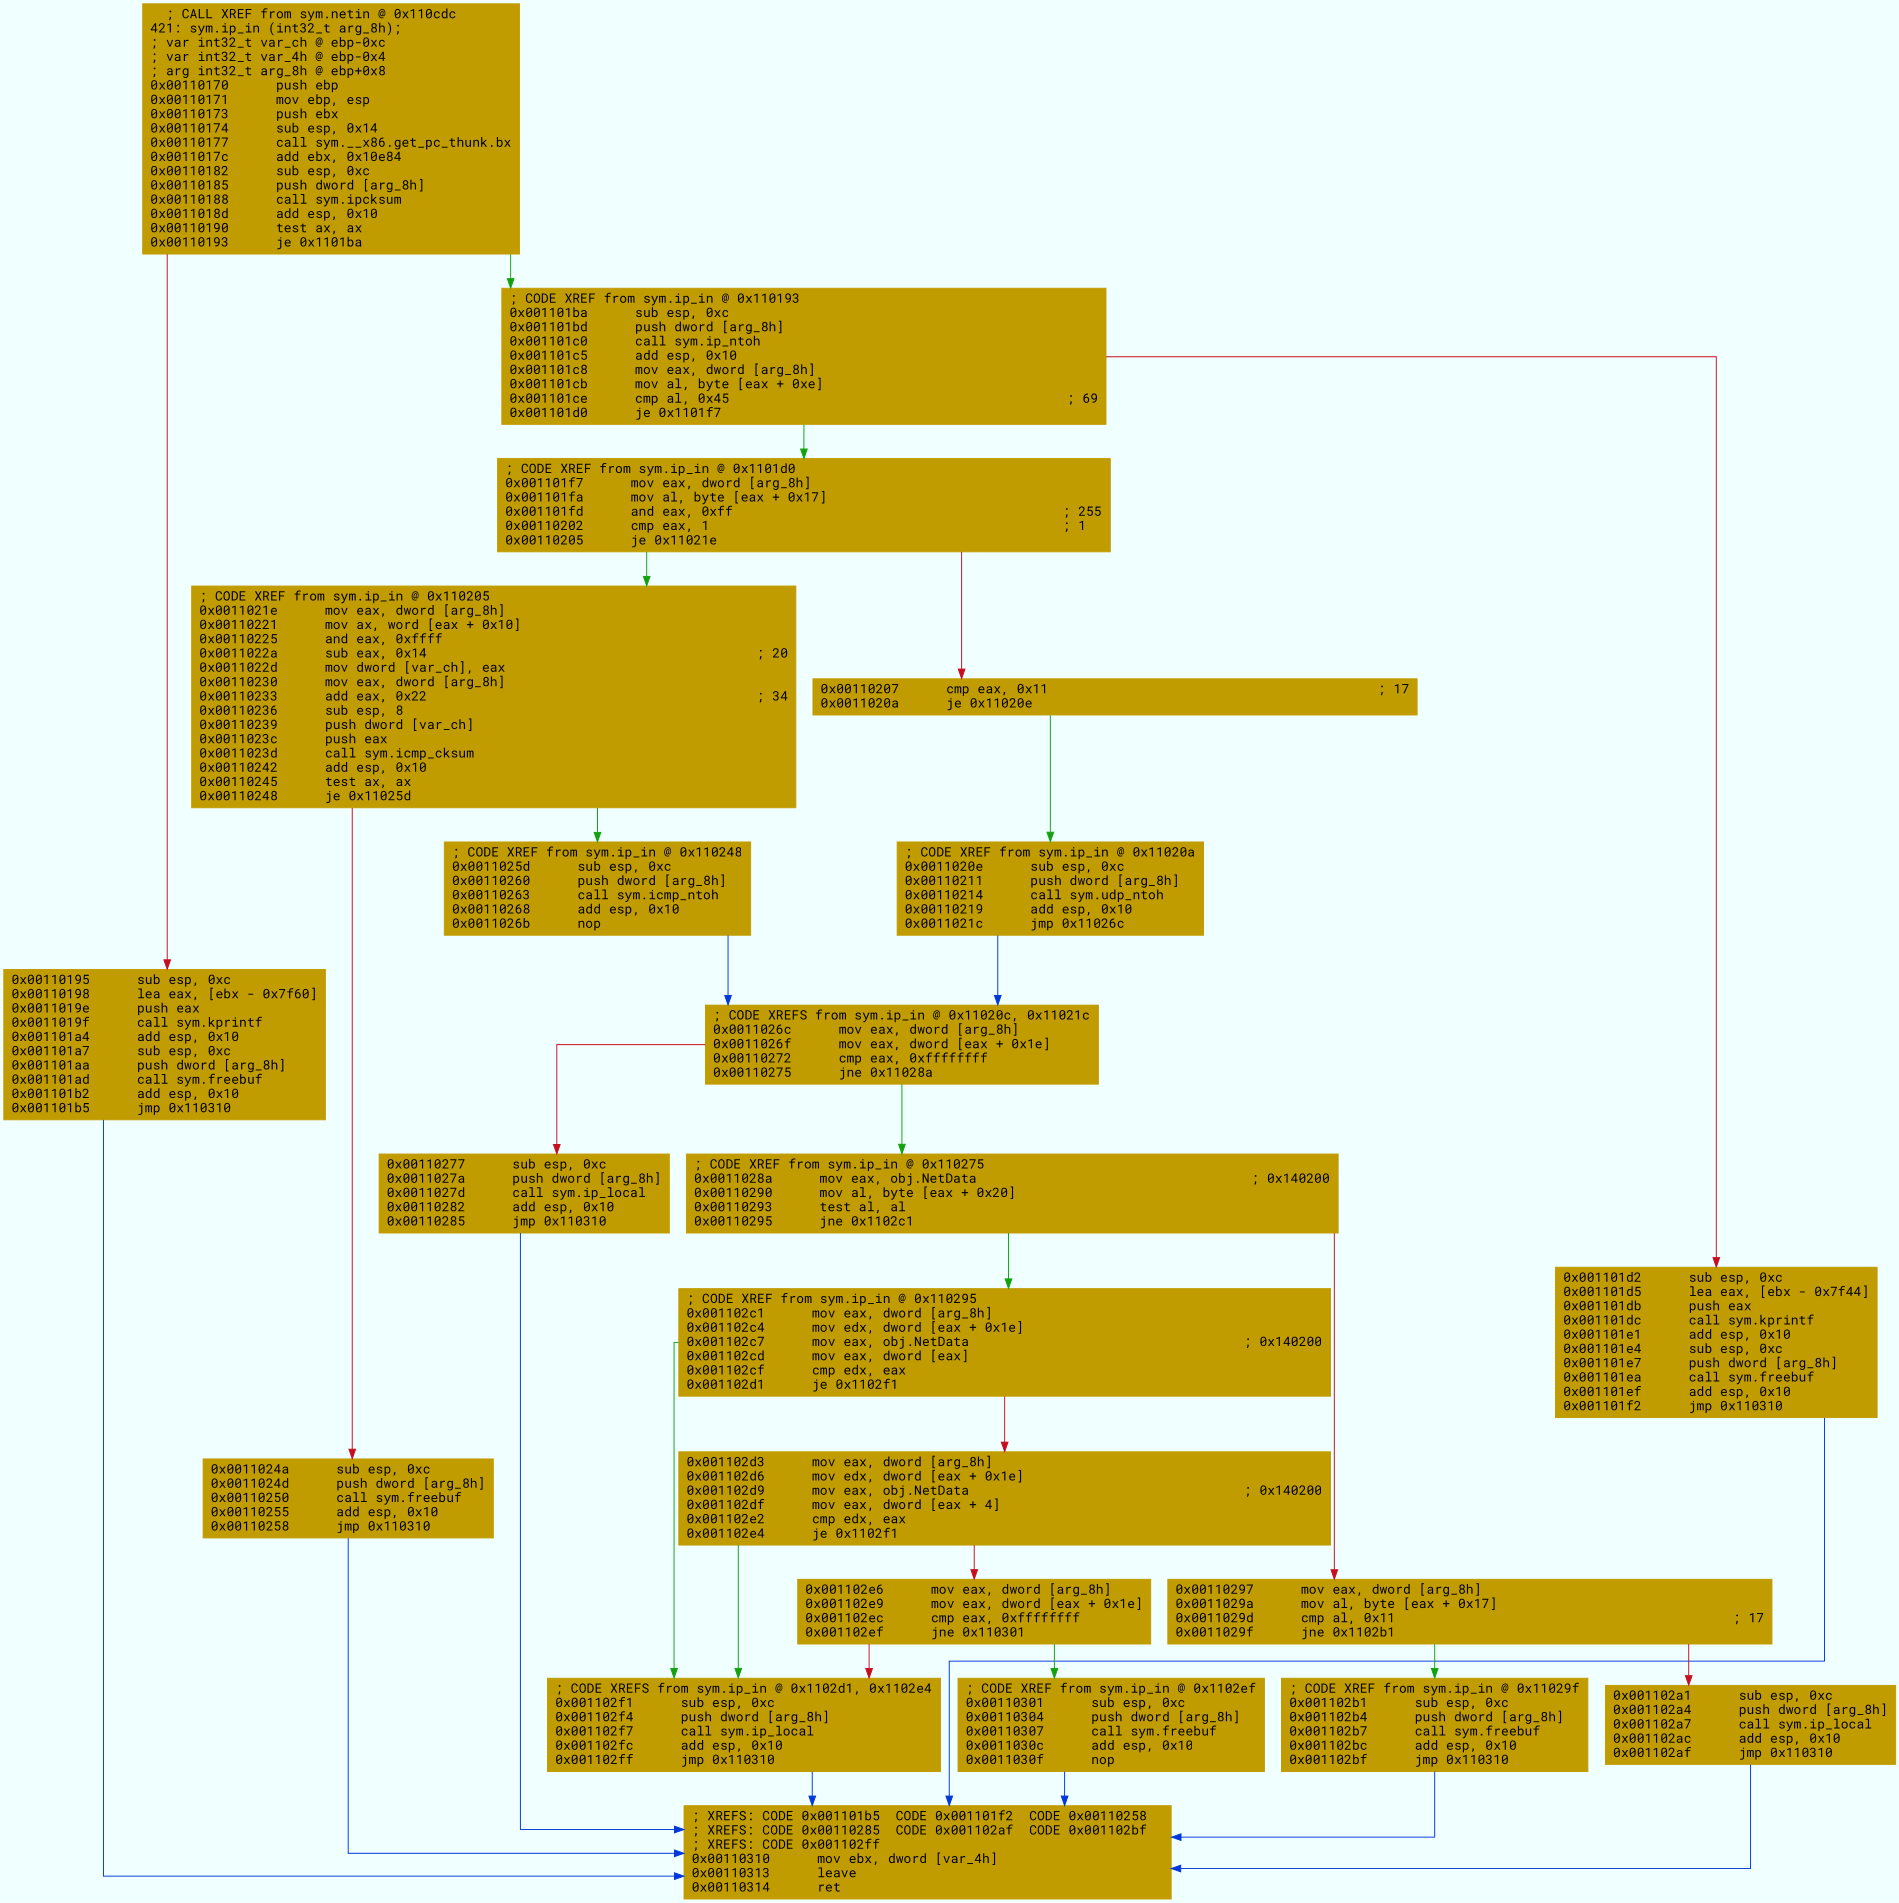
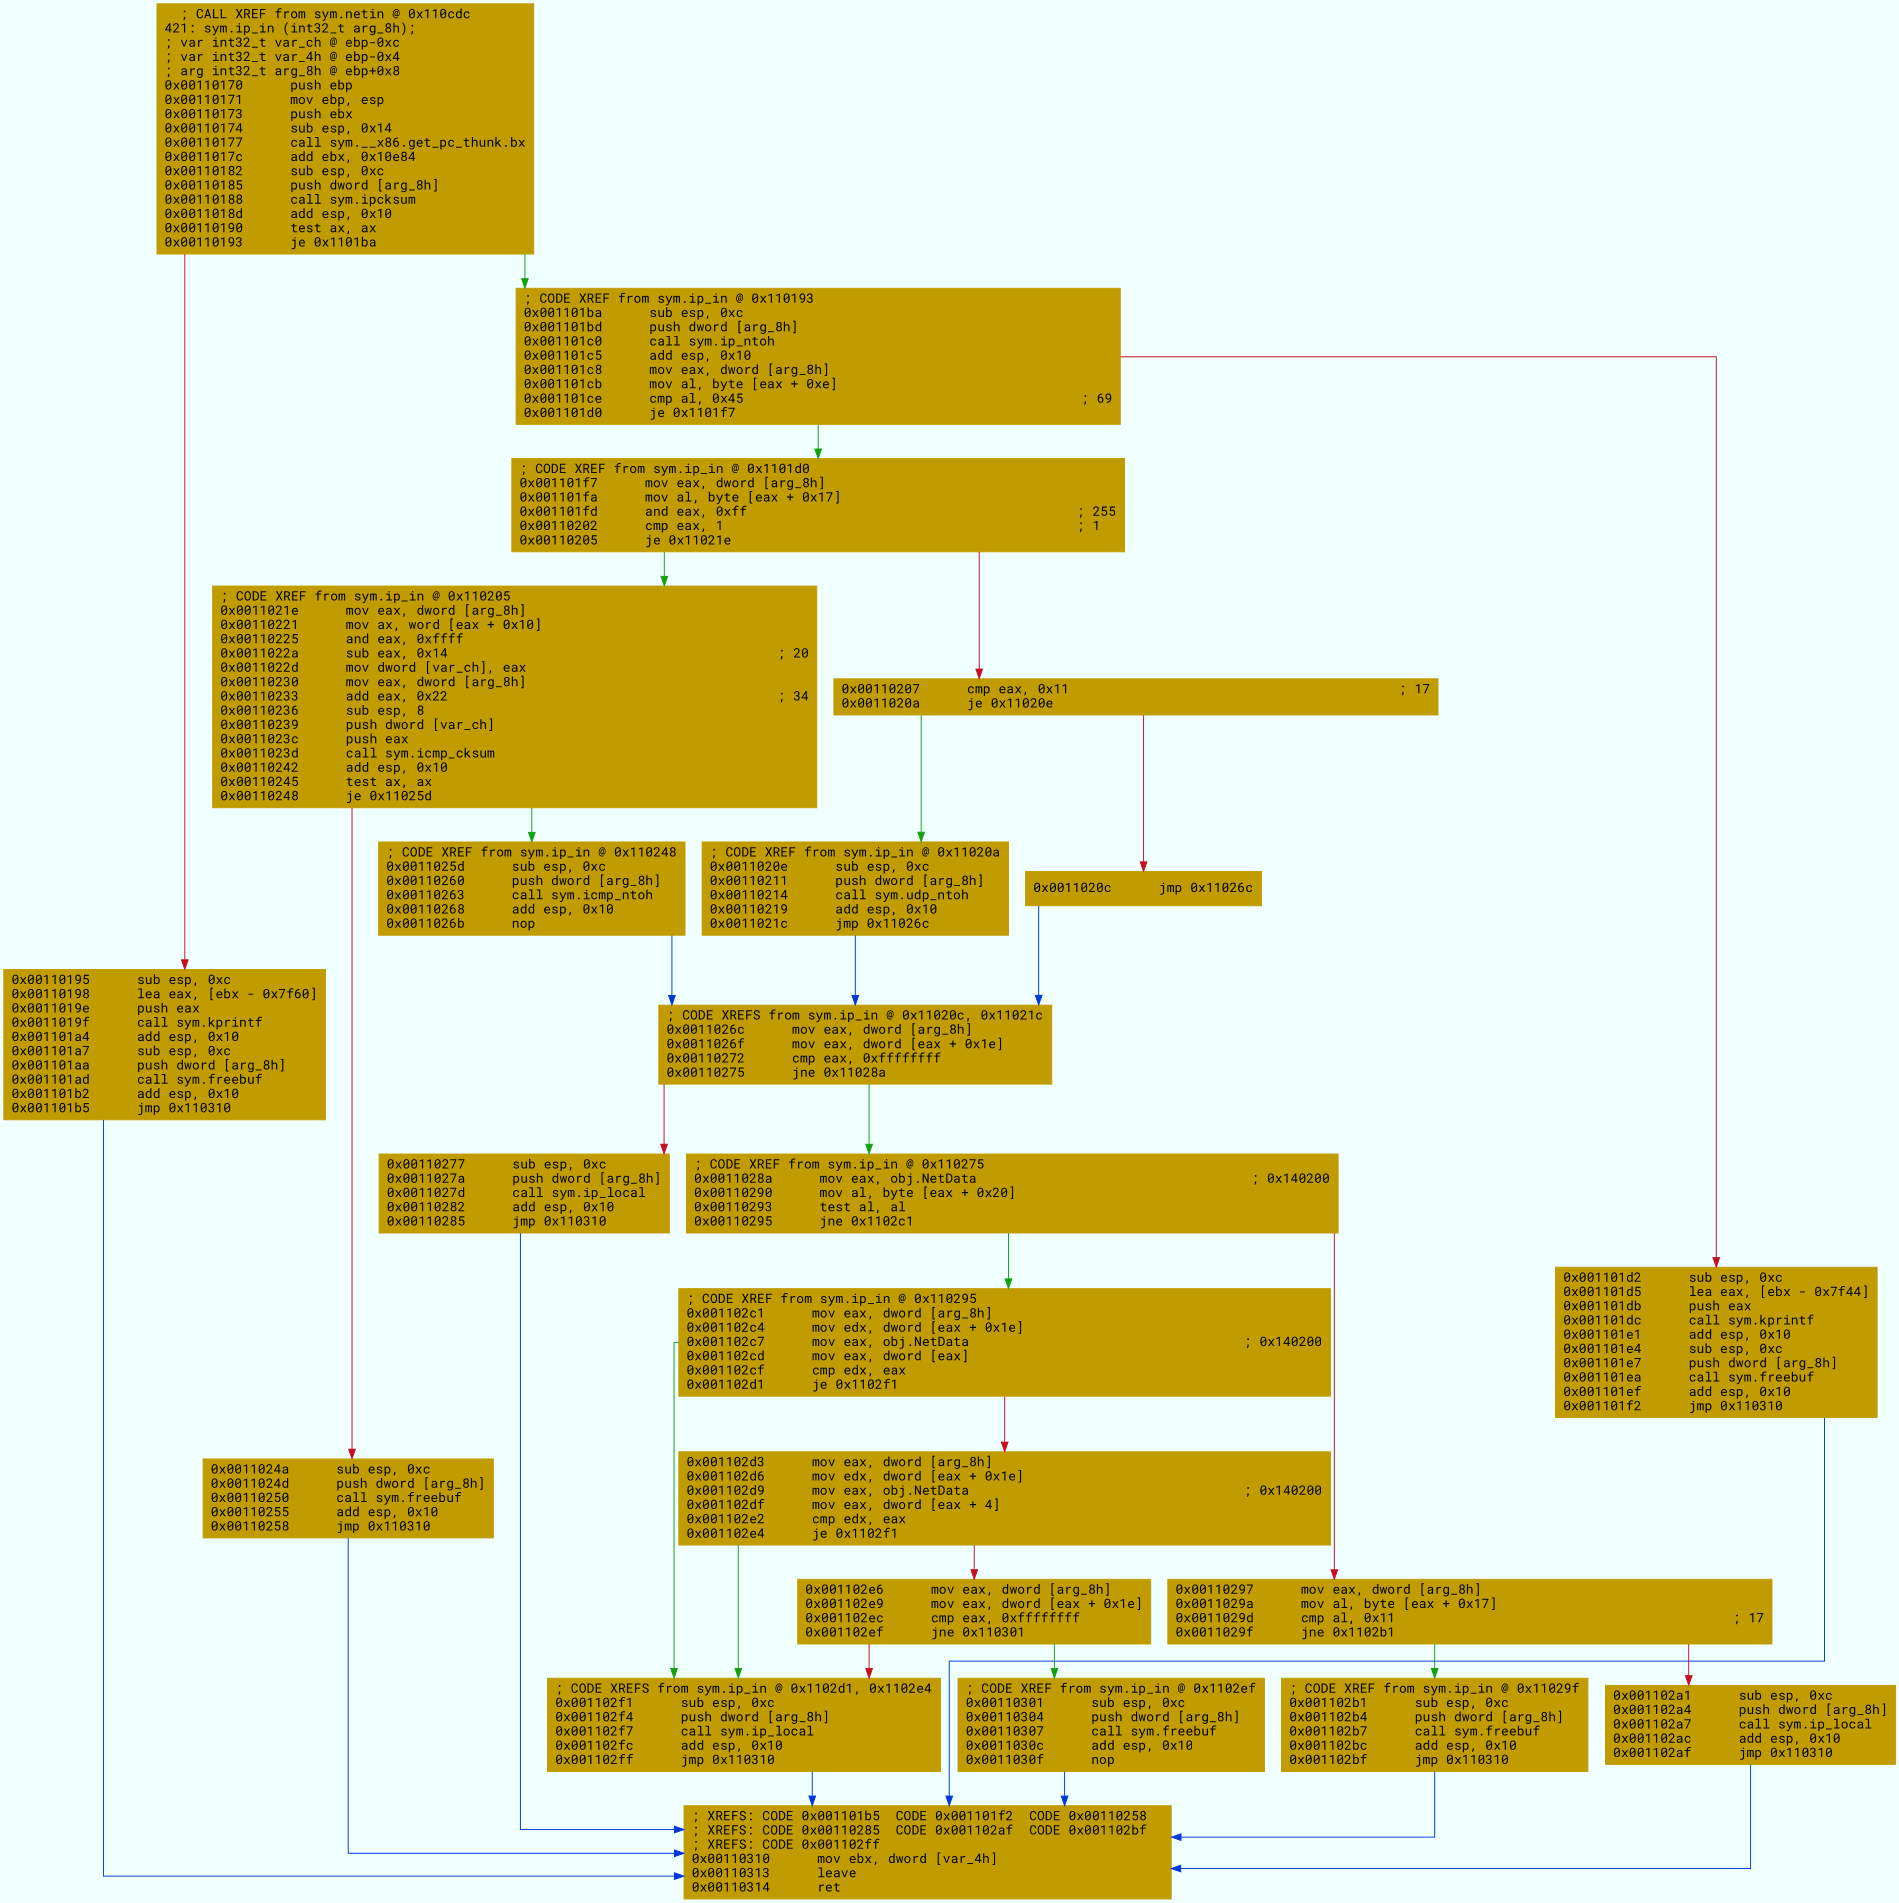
none -> (1144, 889)
